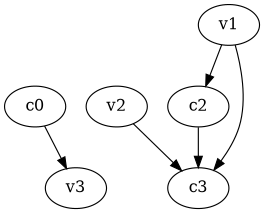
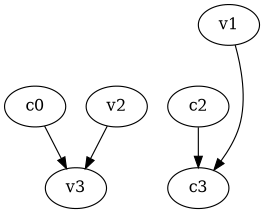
(216, 60) -> none
(153, 143) -> (99, 142)
